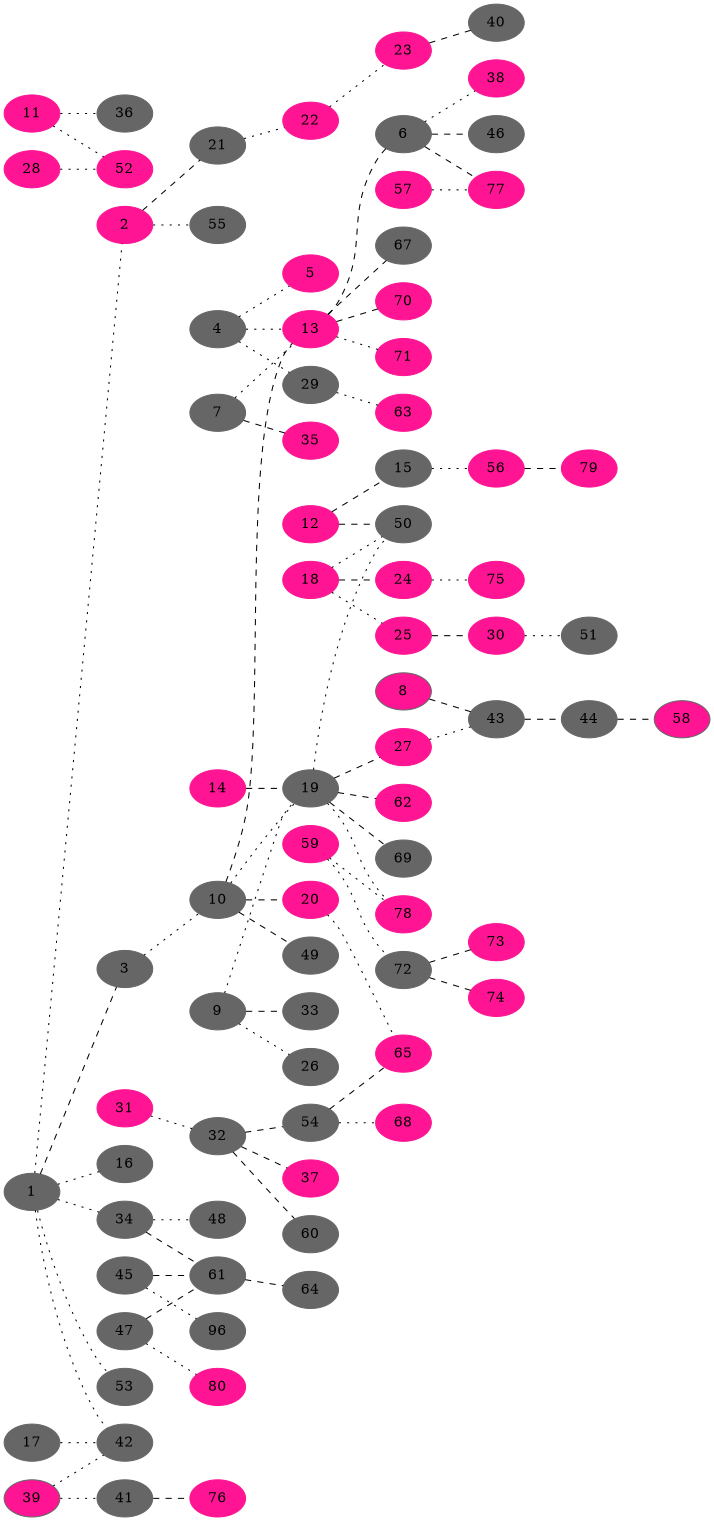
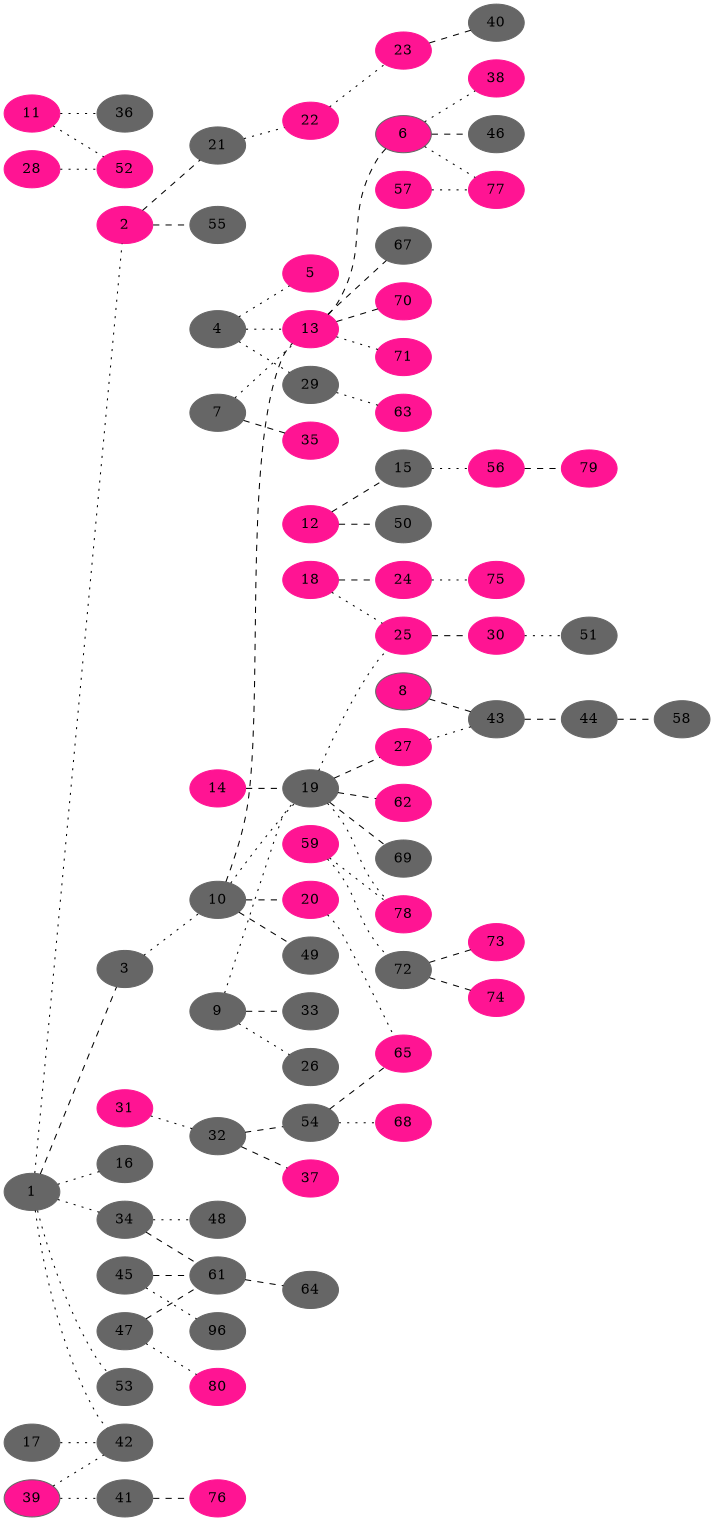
(403, 134) -> (403, 134)
(450, 162) -> (450, 162)
(171, 225) -> (171, 225)
(357, 552) -> none
(337, 650) -> (348, 708)
(682, 719) -> (682, 719)
(311, 1234) -> none
